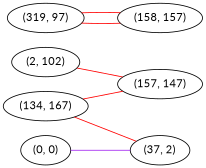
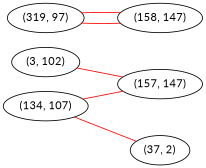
(160, 18) -> (160, 18)
(46, 62) -> (46, 62)
(46, 106) -> (46, 106)
(46, 150) -> none
